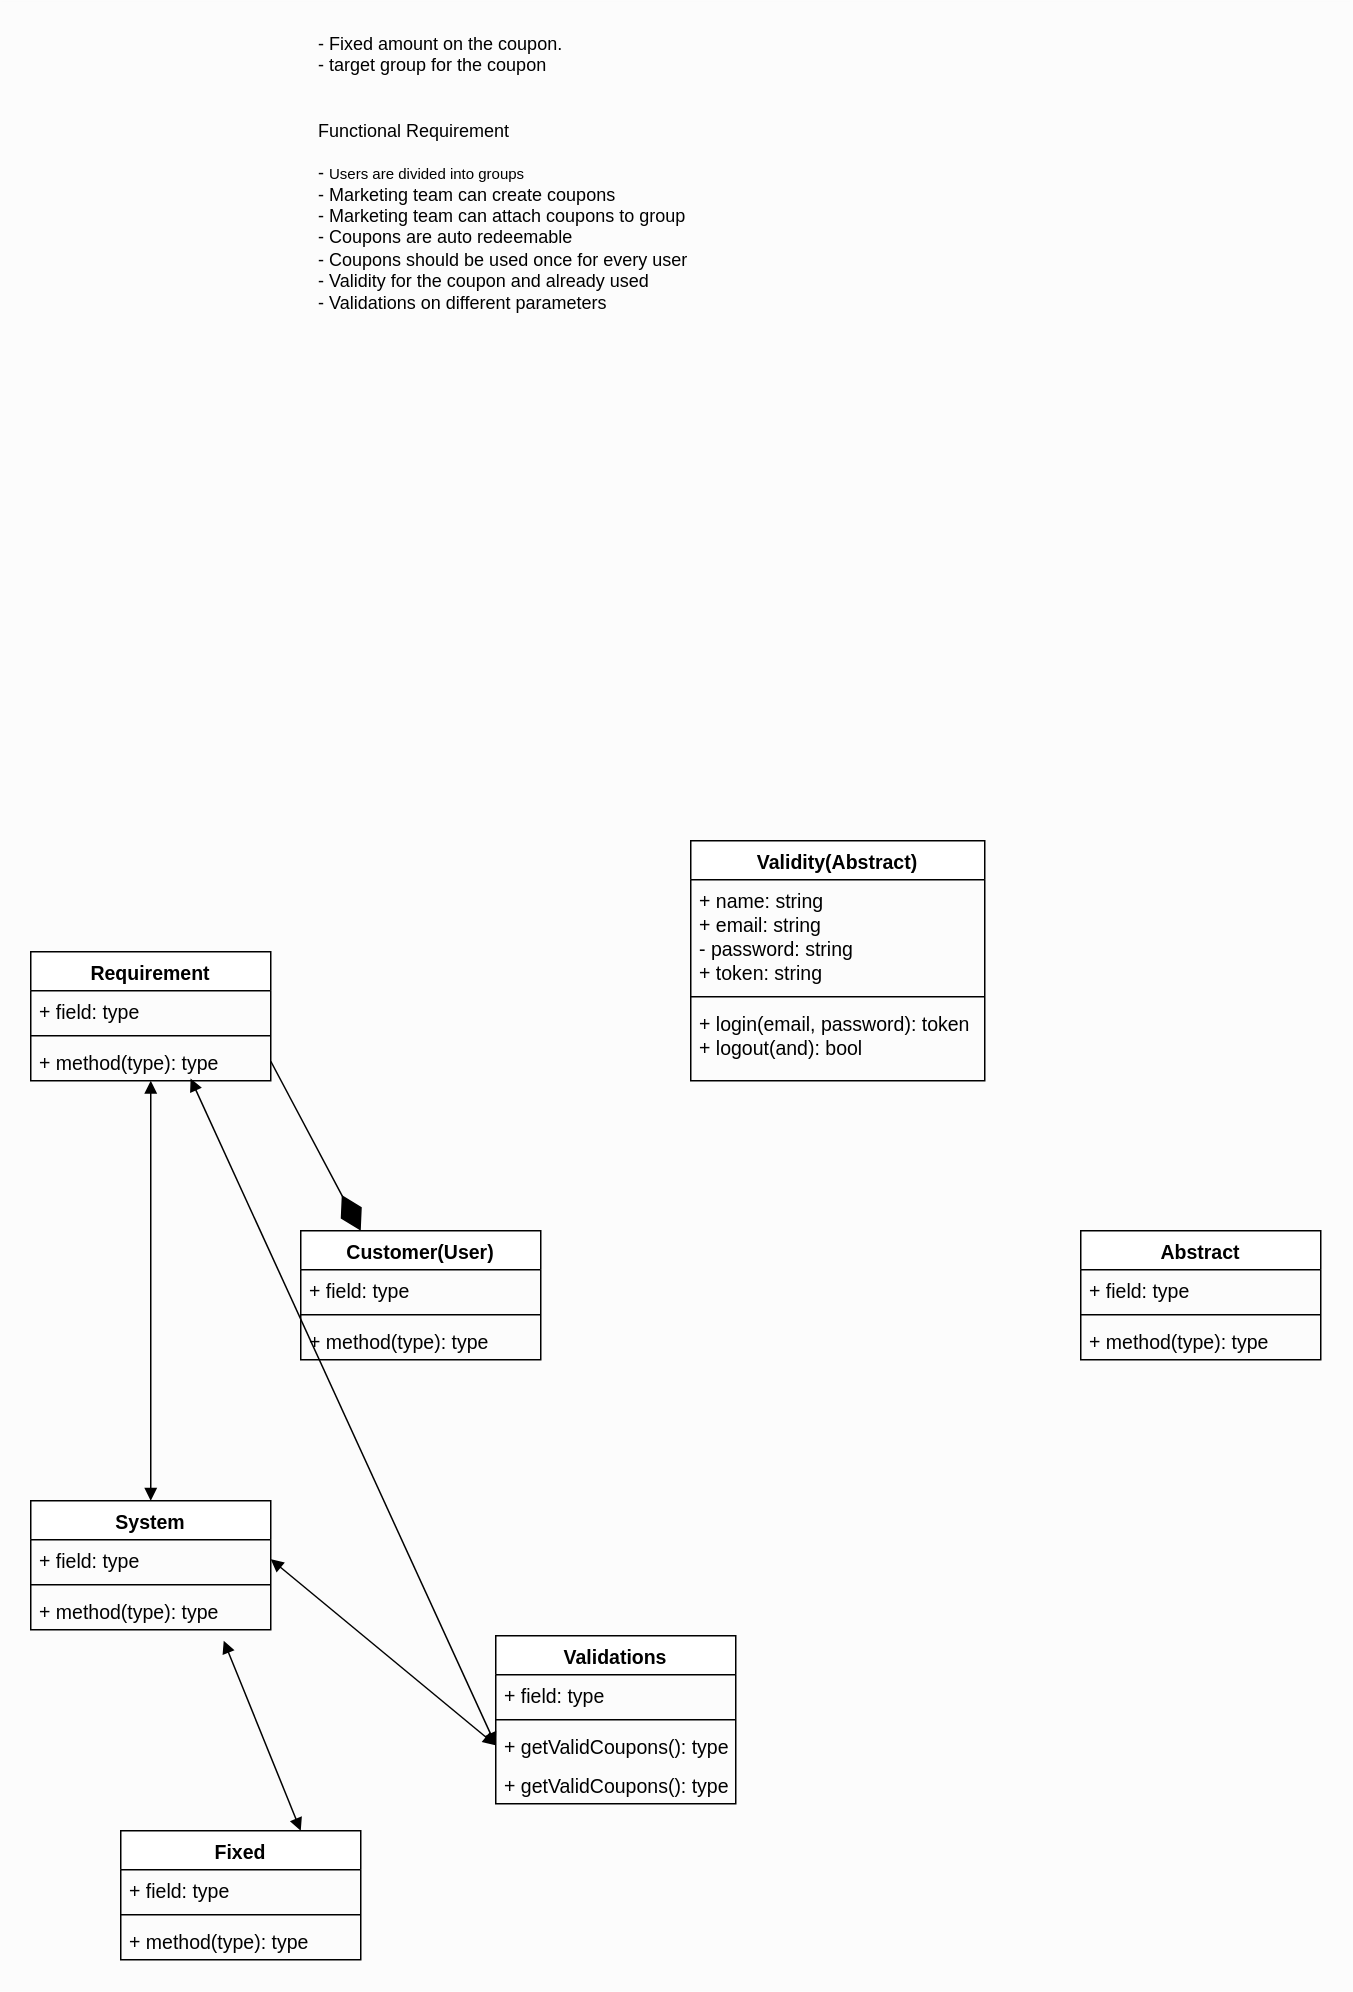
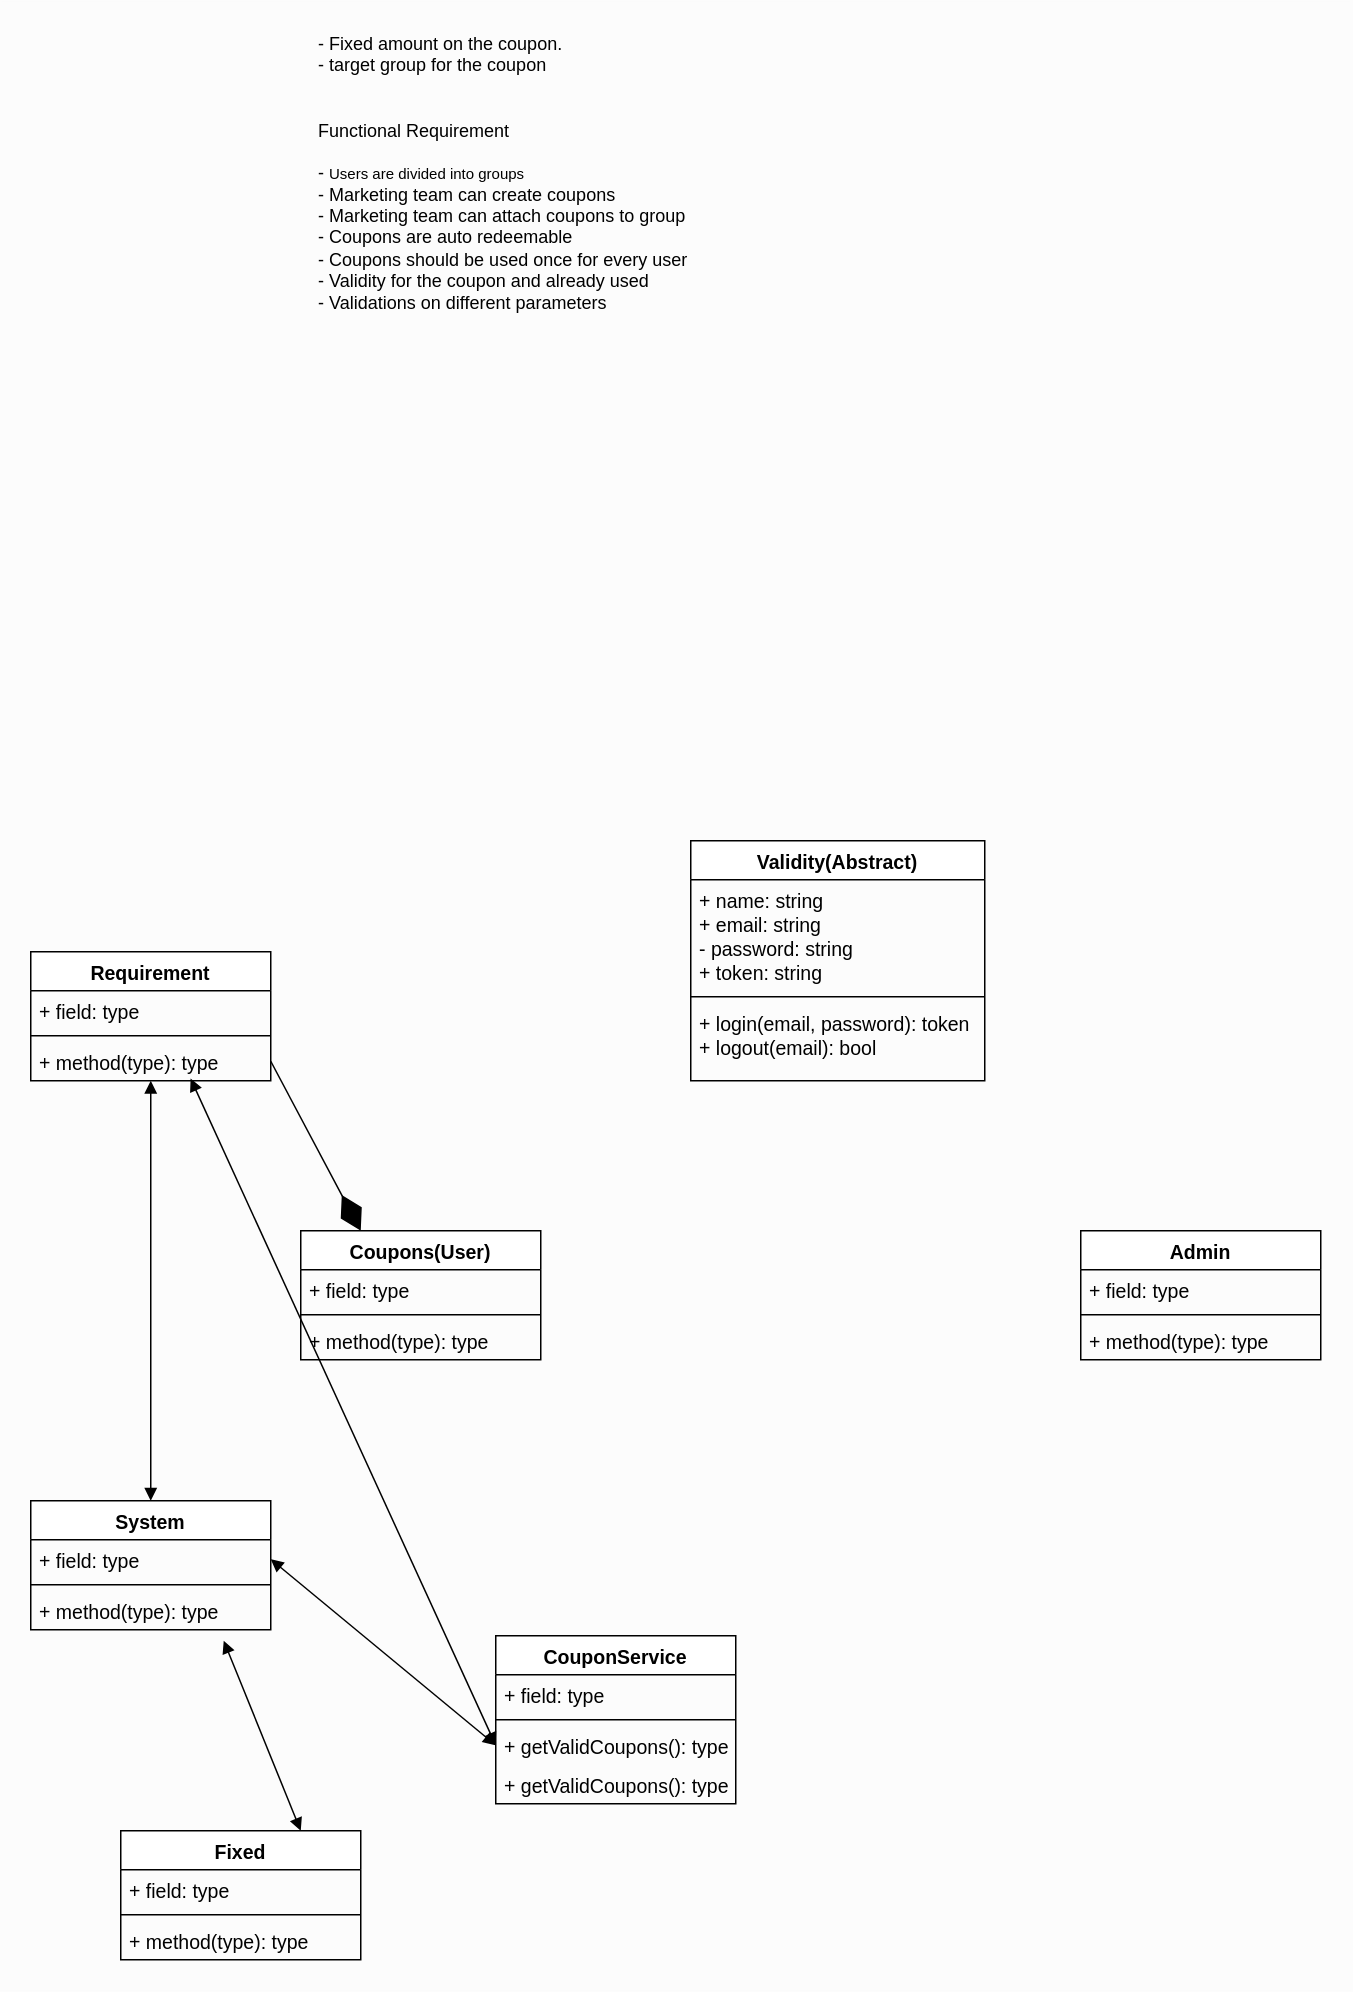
(845, 1024) -> (845, 1024)
(420, 1252) -> (420, 1252)
(1200, 1252) -> (1200, 1252)
(615, 1657) -> (615, 1657)
